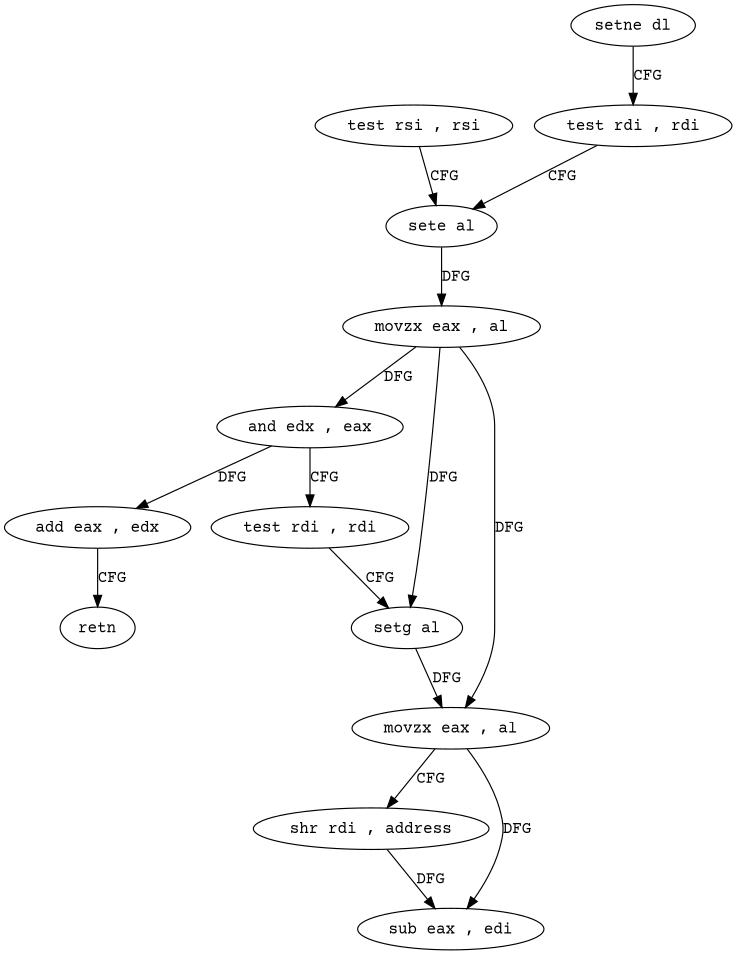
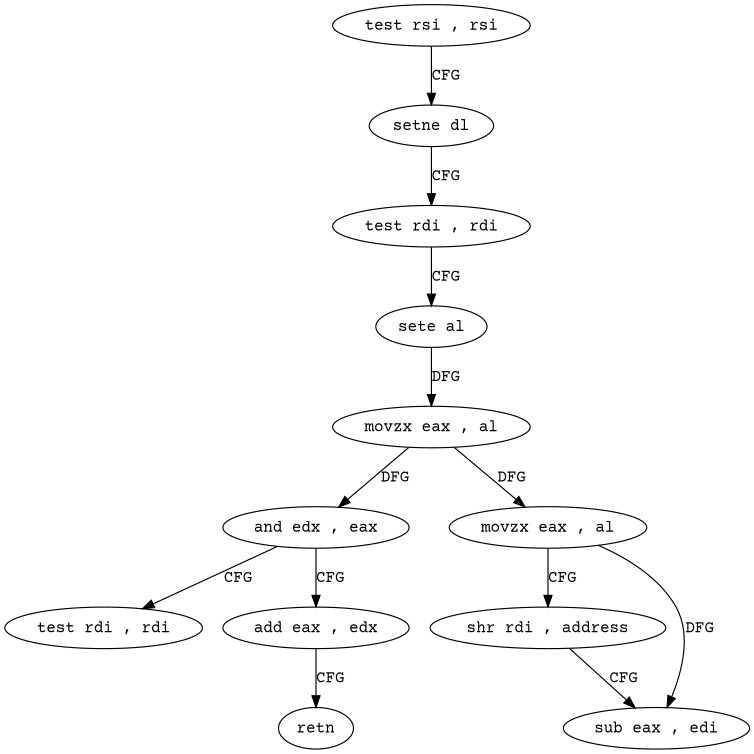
(426, 170) -> (431, 70)
(232, 477) -> (330, 578)
(407, 628) -> none
(431, 879) -> (624, 678)
